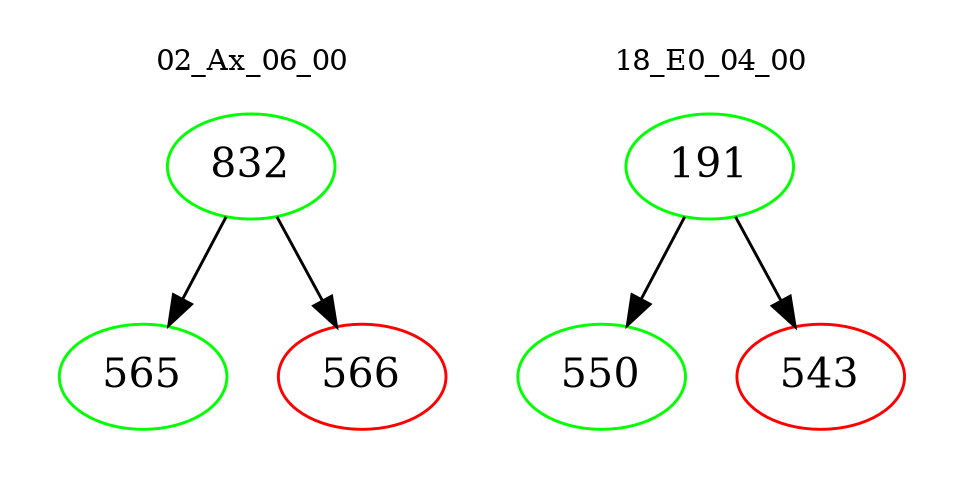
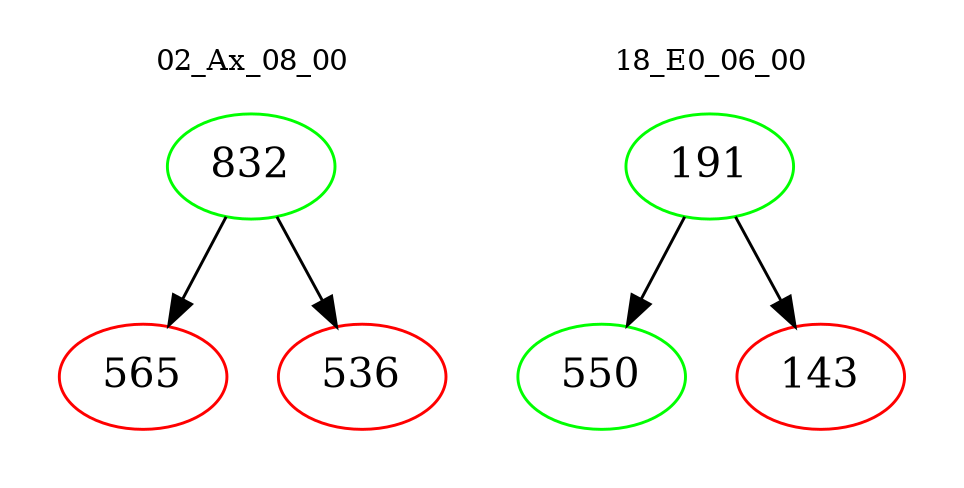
(253, 63) -> (253, 63)
(711, 63) -> (711, 63)
(143, 377) -> (143, 377)
(362, 377) -> (362, 377)
(821, 377) -> (821, 377)
